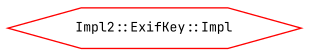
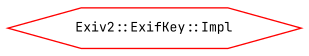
(155, 28) -> (155, 28)
